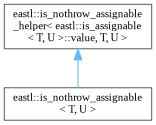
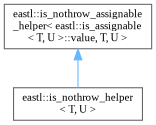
(78, 104) -> (78, 104)
